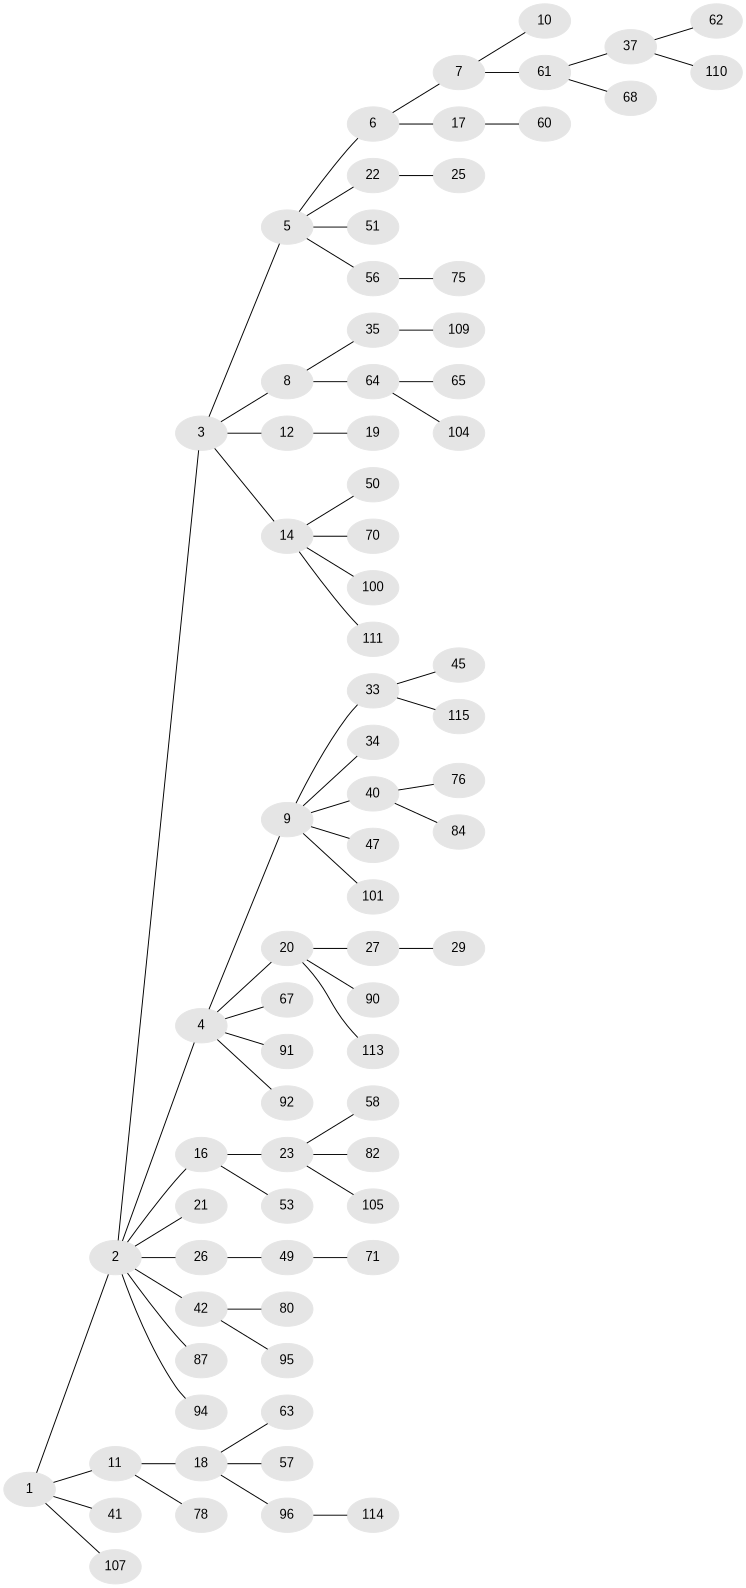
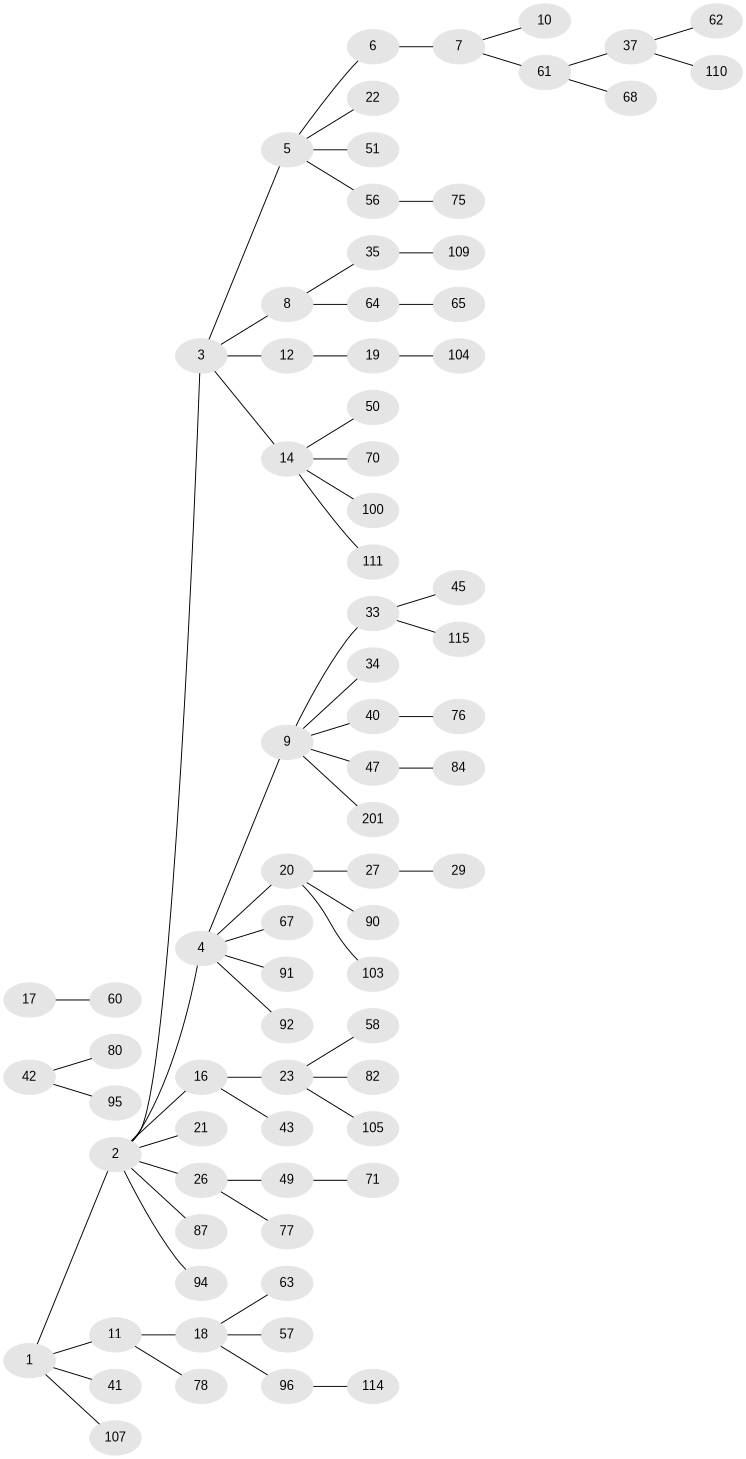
(416, 124) -> none
(459, 176) -> none
(416, 407) -> (416, 356)
(416, 813) -> (416, 768)
(373, 897) -> (373, 820)
(373, 1051) -> (373, 974)
(287, 1206) -> (287, 1129)
none -> (287, 1232)
(158, 1283) -> none
